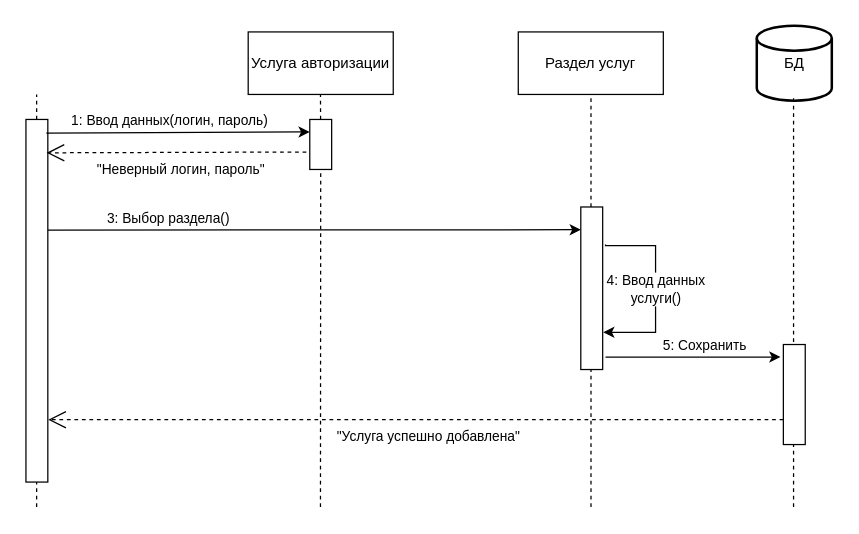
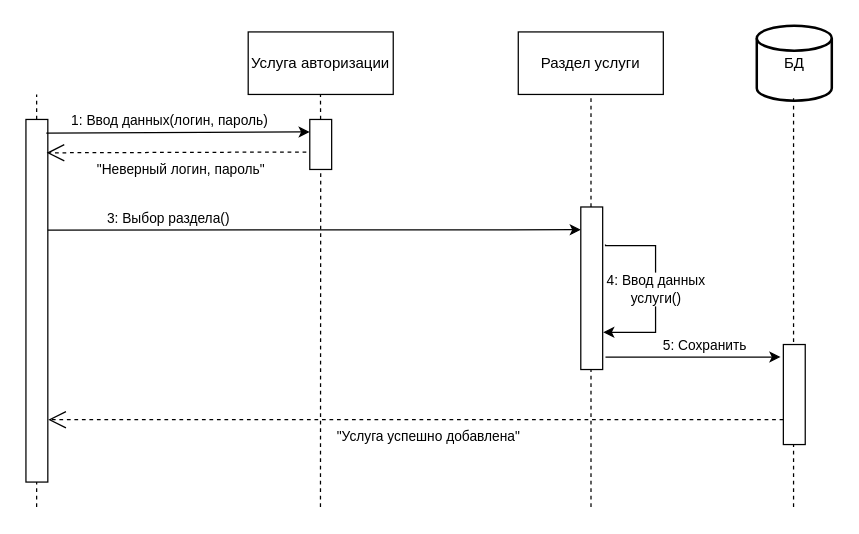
(591, 63) -> (591, 63)
